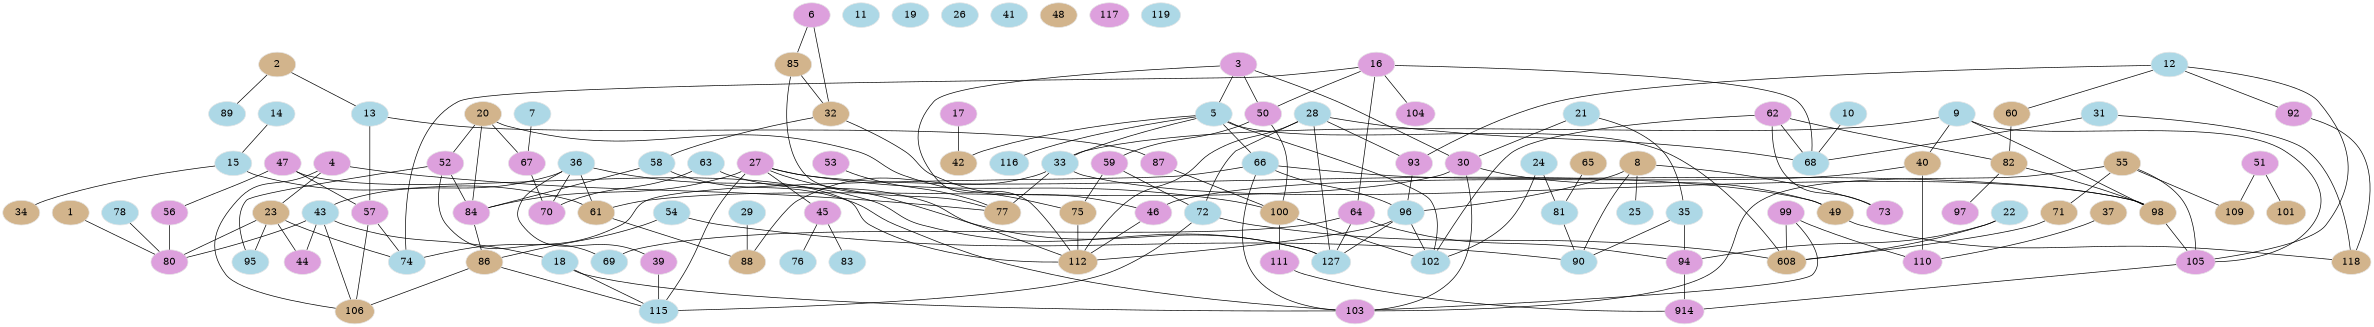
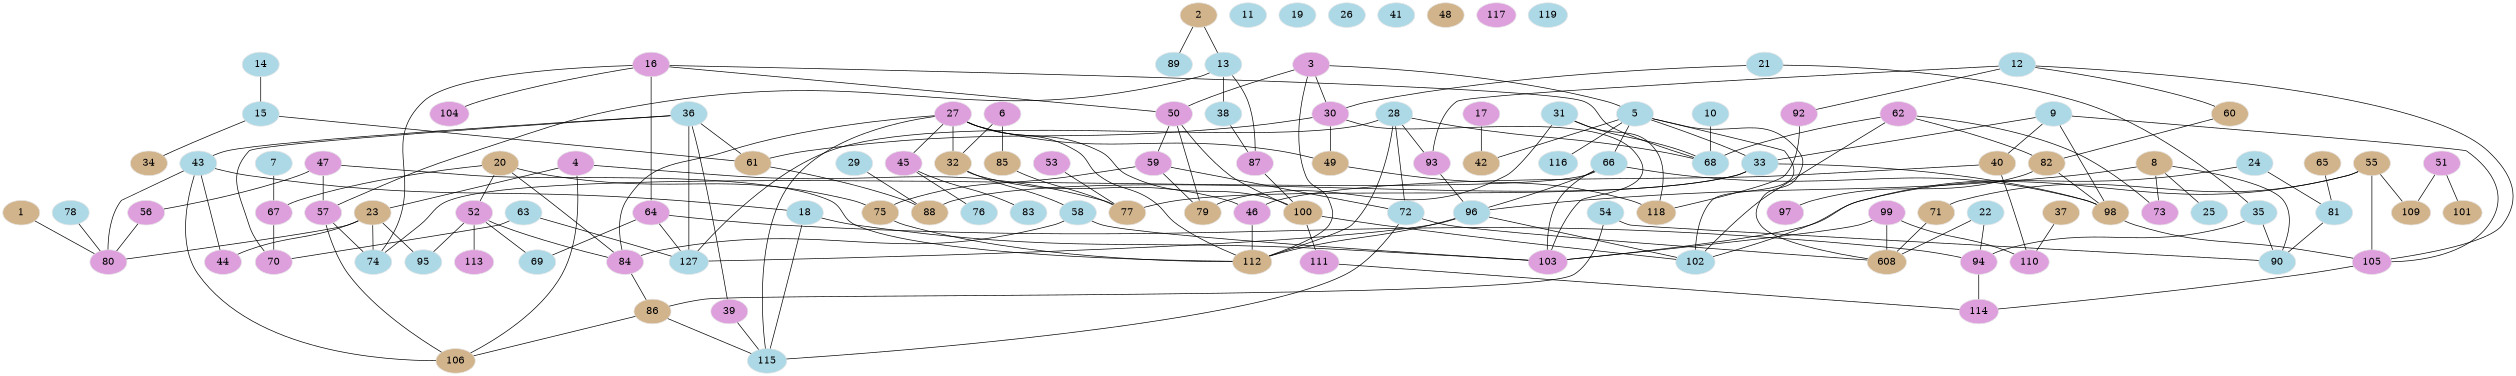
(812, 89) -> (953, 142)
none -> (1223, 114)
none -> (1203, 213)
none -> (474, 262)
(1684, 311) -> (1979, 311)
